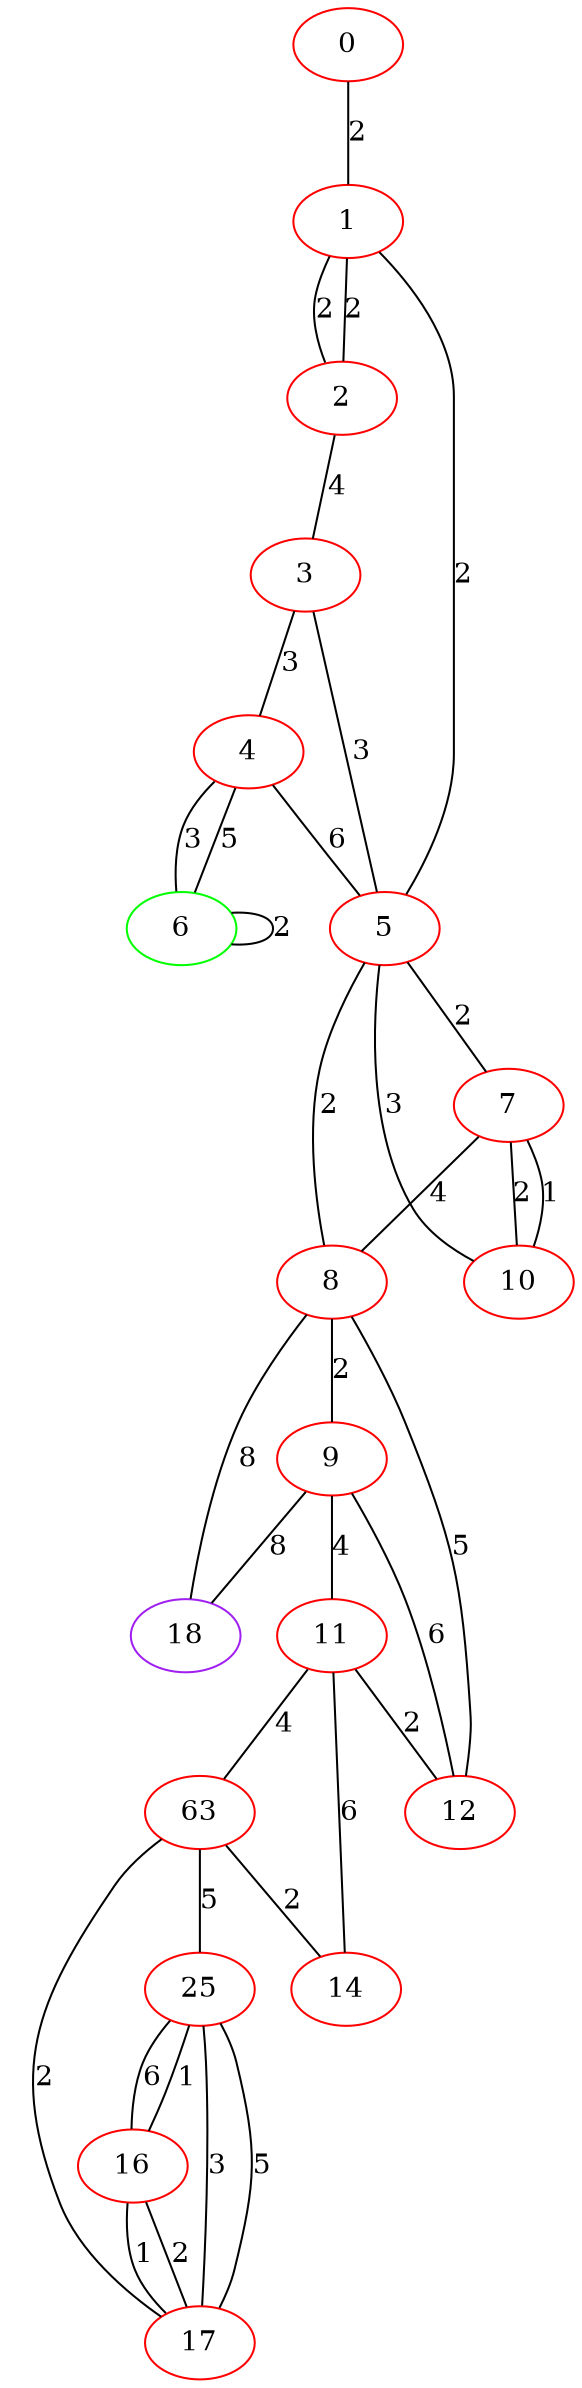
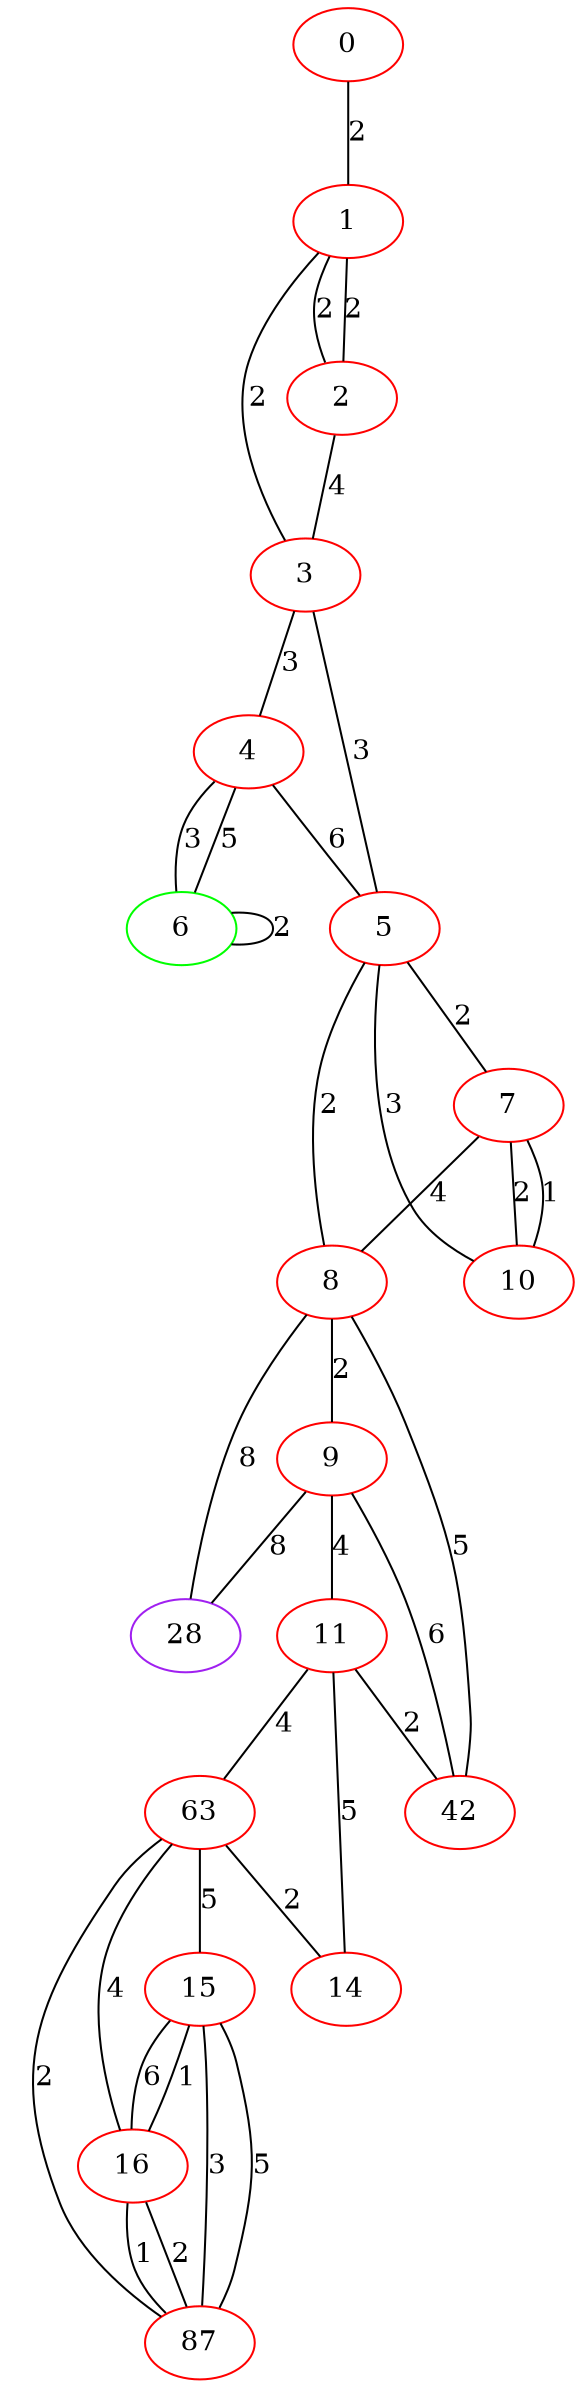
(454, 567) -> (243, 390)
(186, 1636) -> (186, 1636)
(350, 1812) -> (350, 1812)
(460, 1812) -> (460, 1812)
none -> (101, 1979)
(200, 1989) -> (200, 1989)
(200, 2343) -> (200, 2343)
